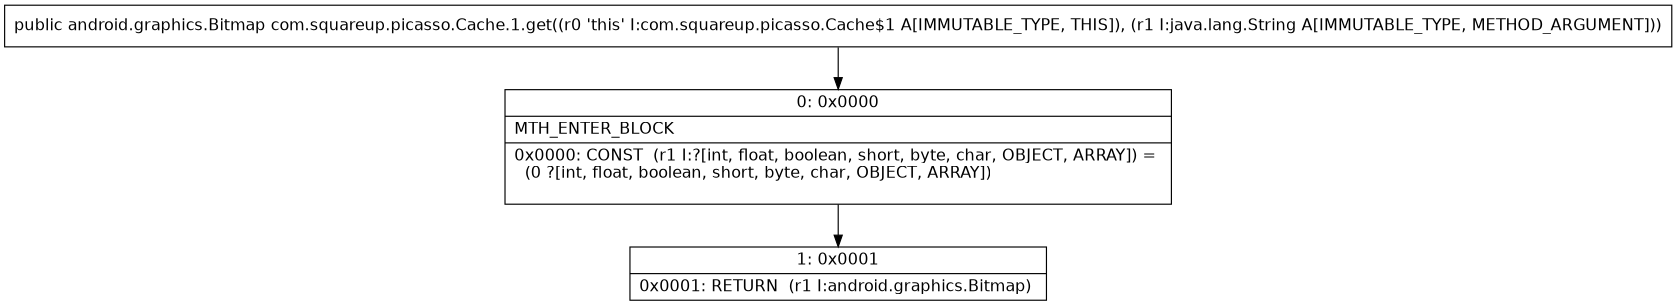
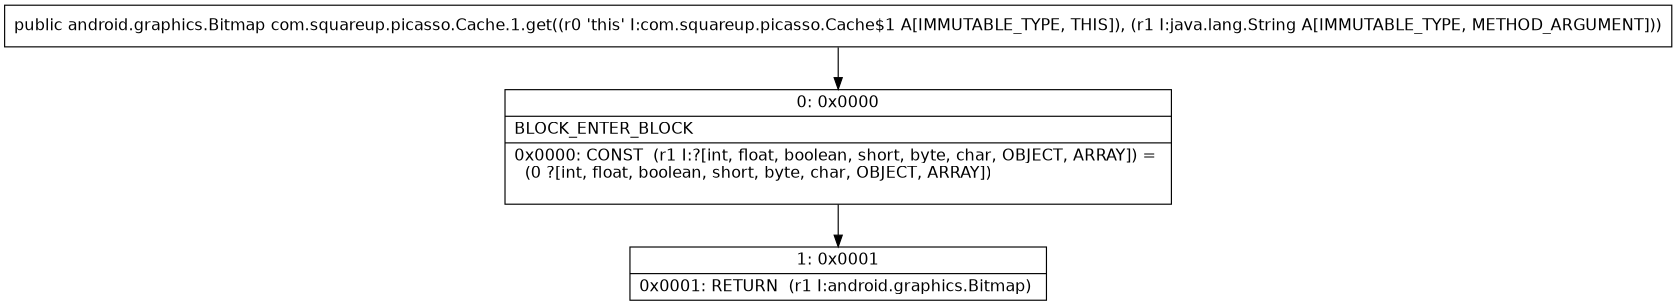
(595, 129) -> (604, 129)
